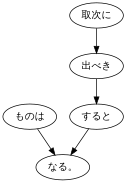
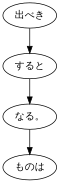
(97, 15) -> none
(44, 139) -> (30, 139)
